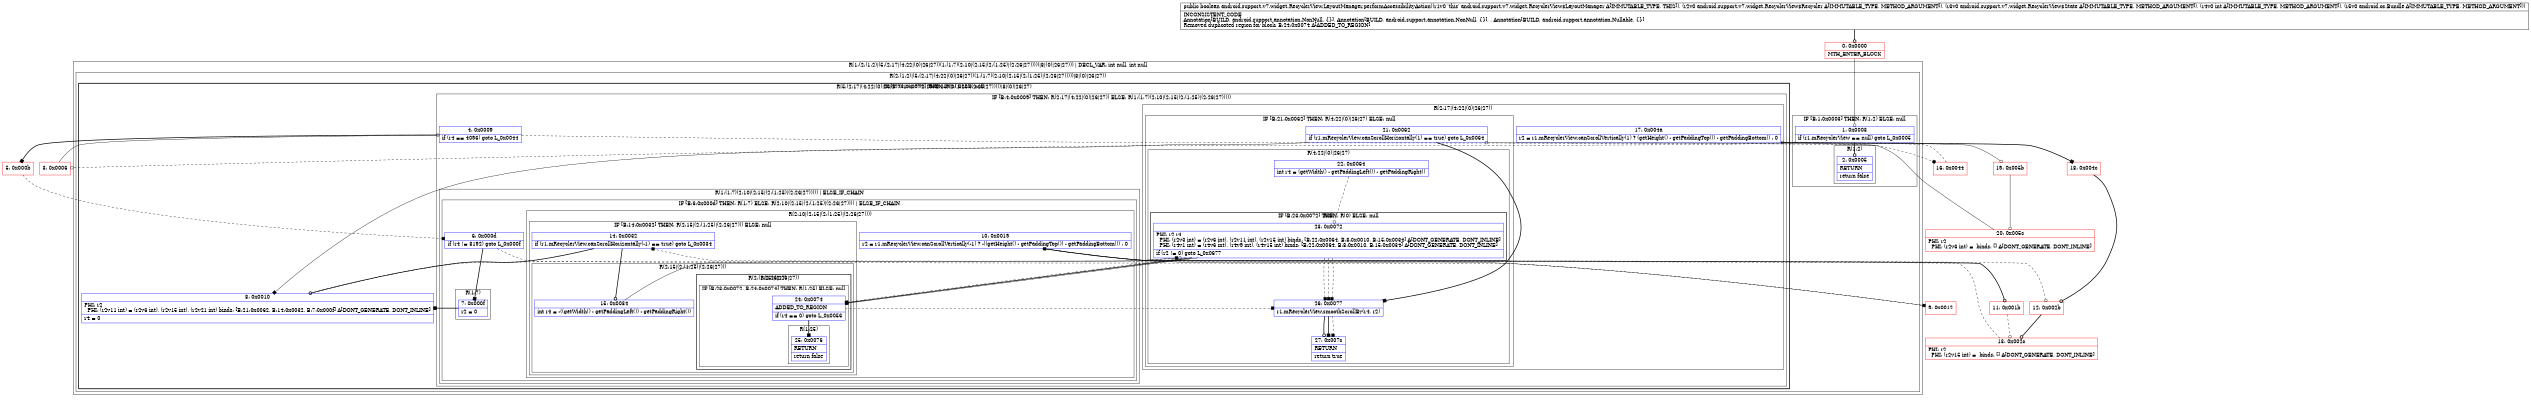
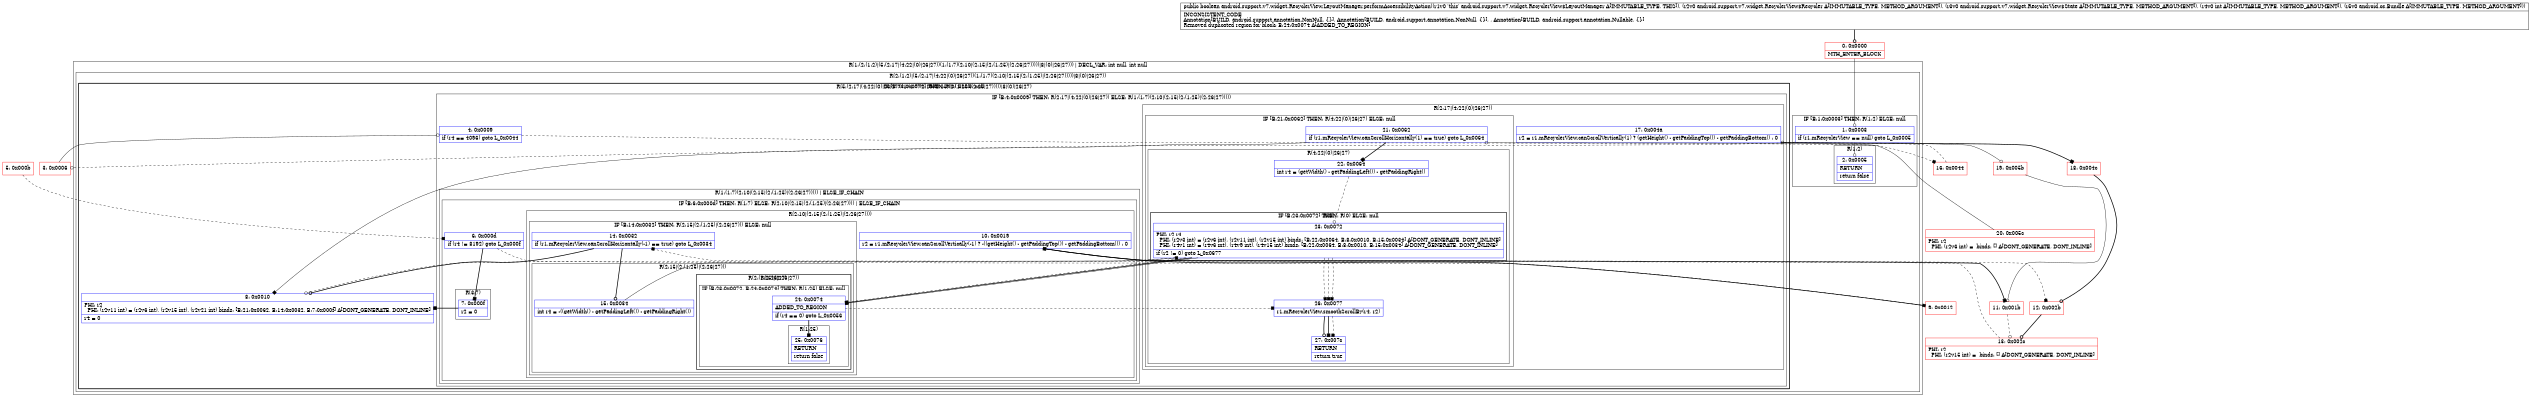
(122, 139) -> none
(1855, 148) -> (1855, 148)
(2010, 201) -> (2104, 244)
(1517, 245) -> (1374, 152)
(743, 261) -> (740, 261)
(1533, 261) -> (1533, 261)
(1555, 261) -> (1555, 261)
(1487, 263) -> (1487, 263)
(473, 293) -> (473, 293)
